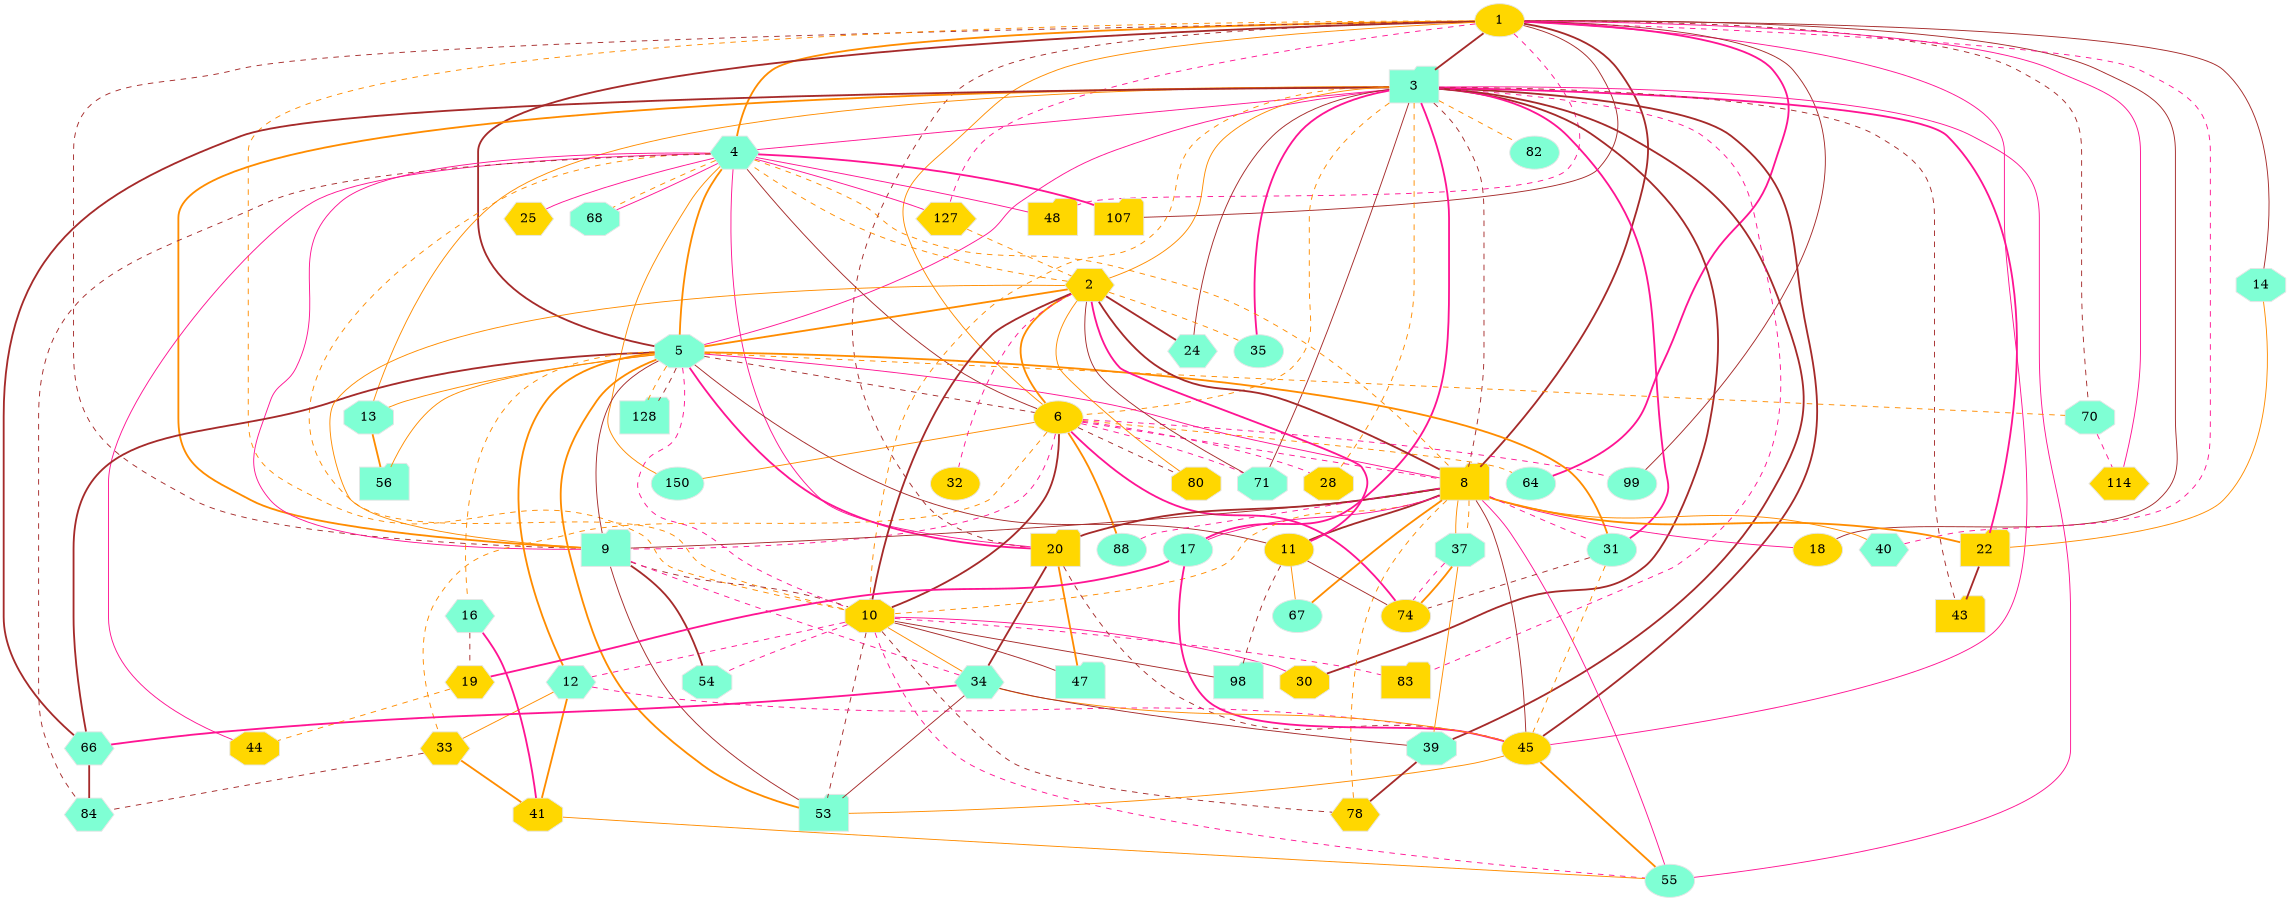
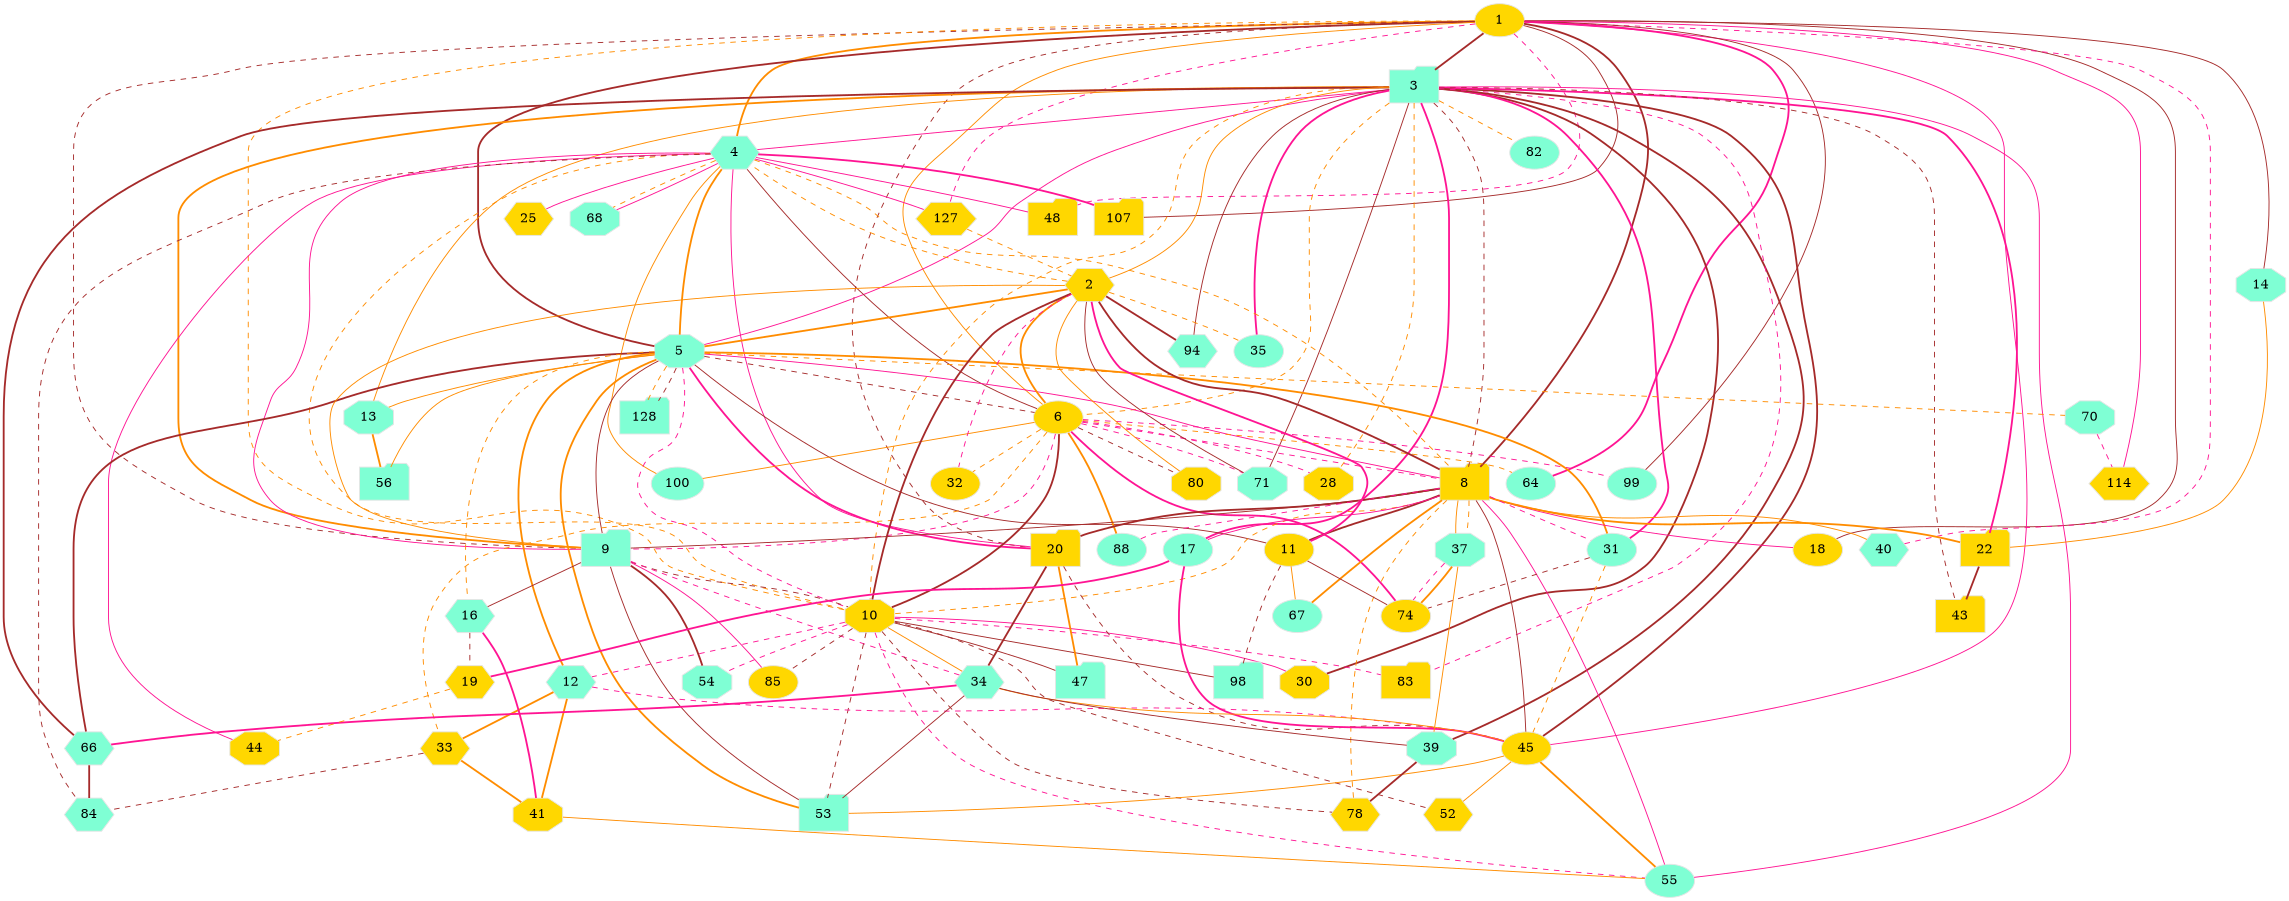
(1993, 61) -> none
(1193, 351) -> (1193, 351)
none -> (1007, 450)
(678, 484) -> (678, 484)
none -> (539, 582)
none -> (773, 682)
(497, 721) -> (497, 721)
none -> (1448, 815)
